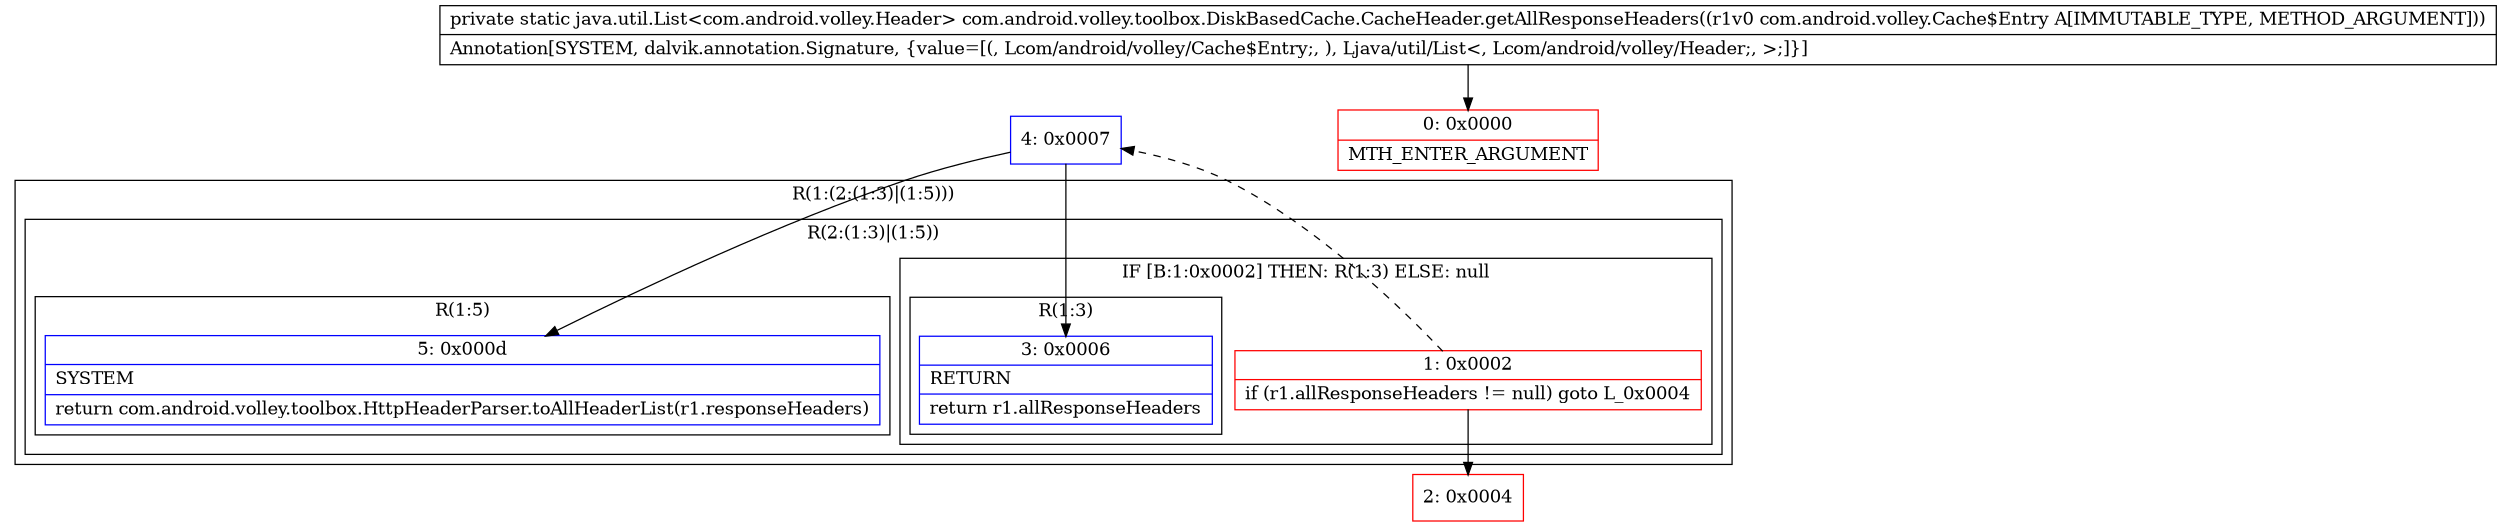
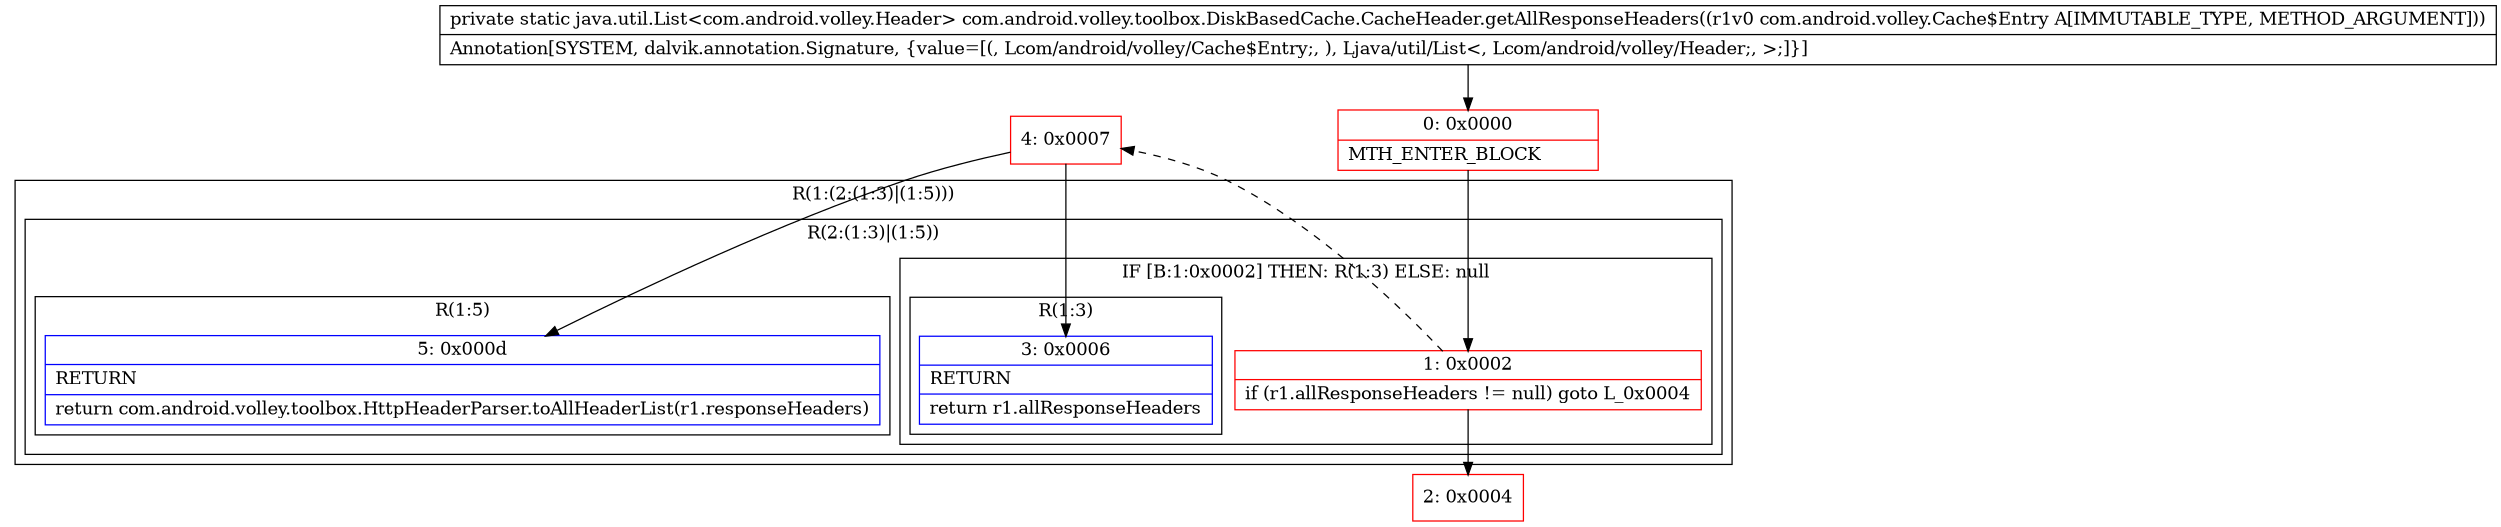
(1066, 140) -> (1066, 140)
(1468, 155) -> (1445, 155)
none -> (1468, 250)
(95, 379) -> (96, 379)
